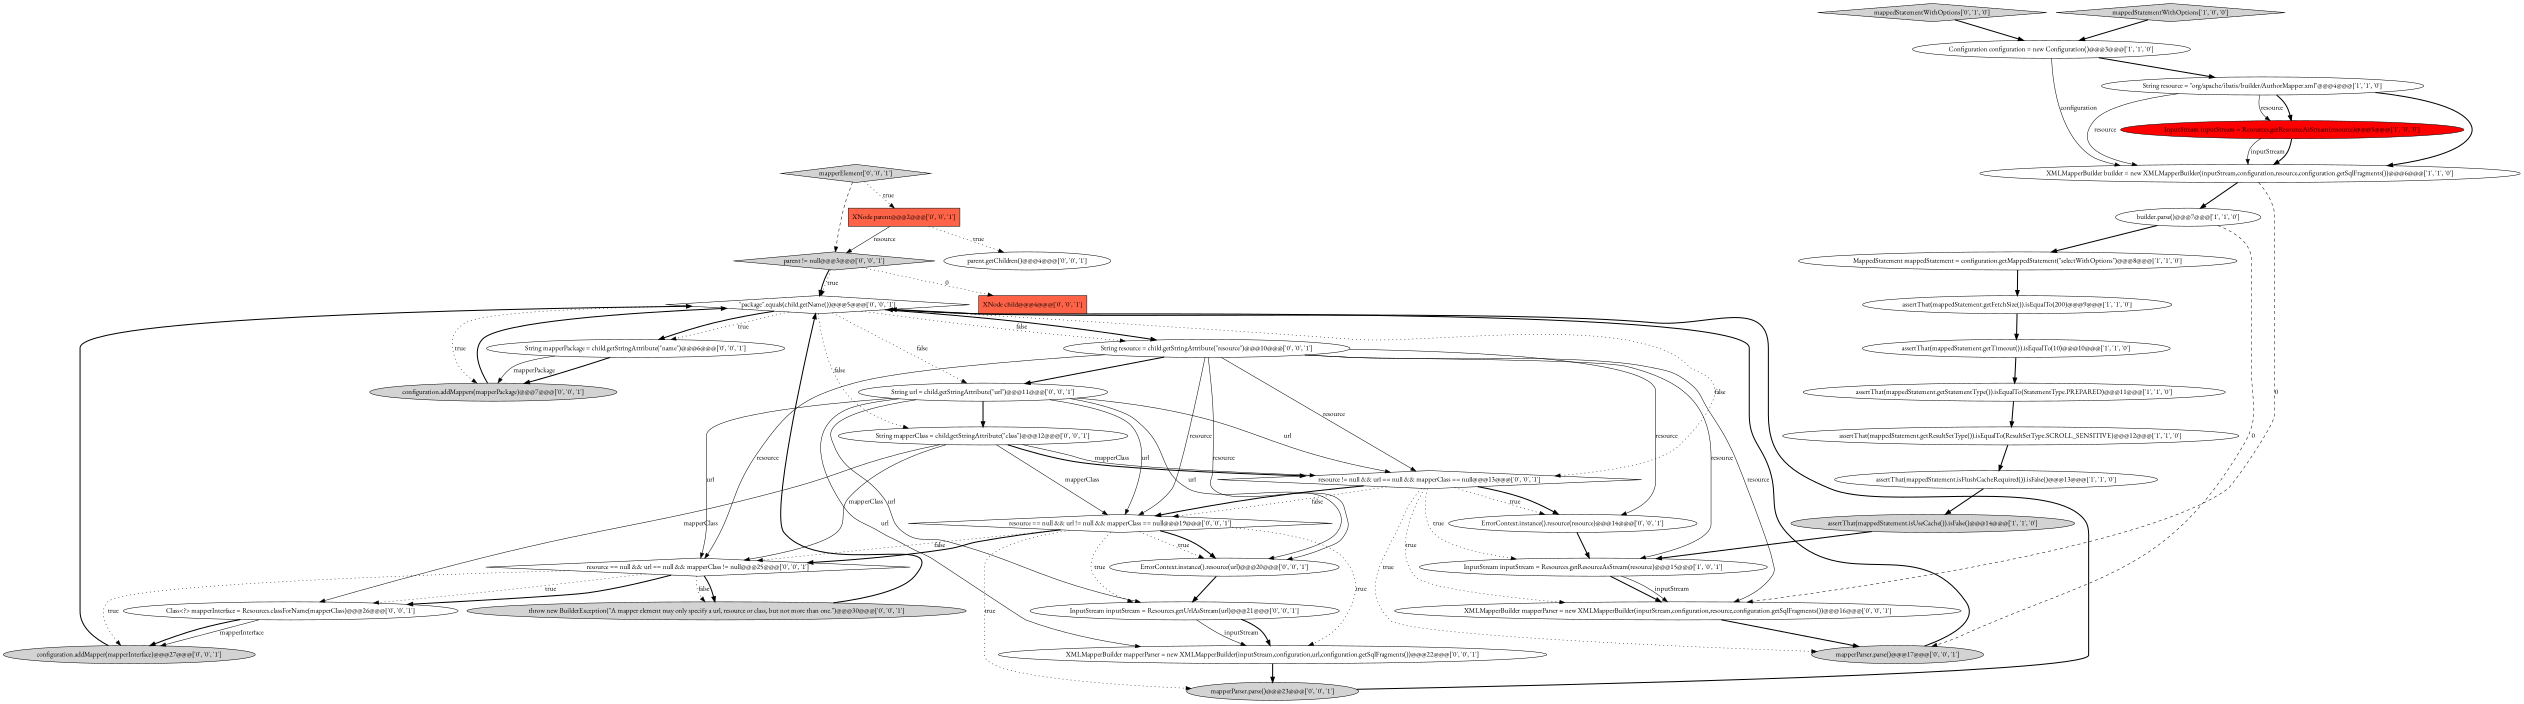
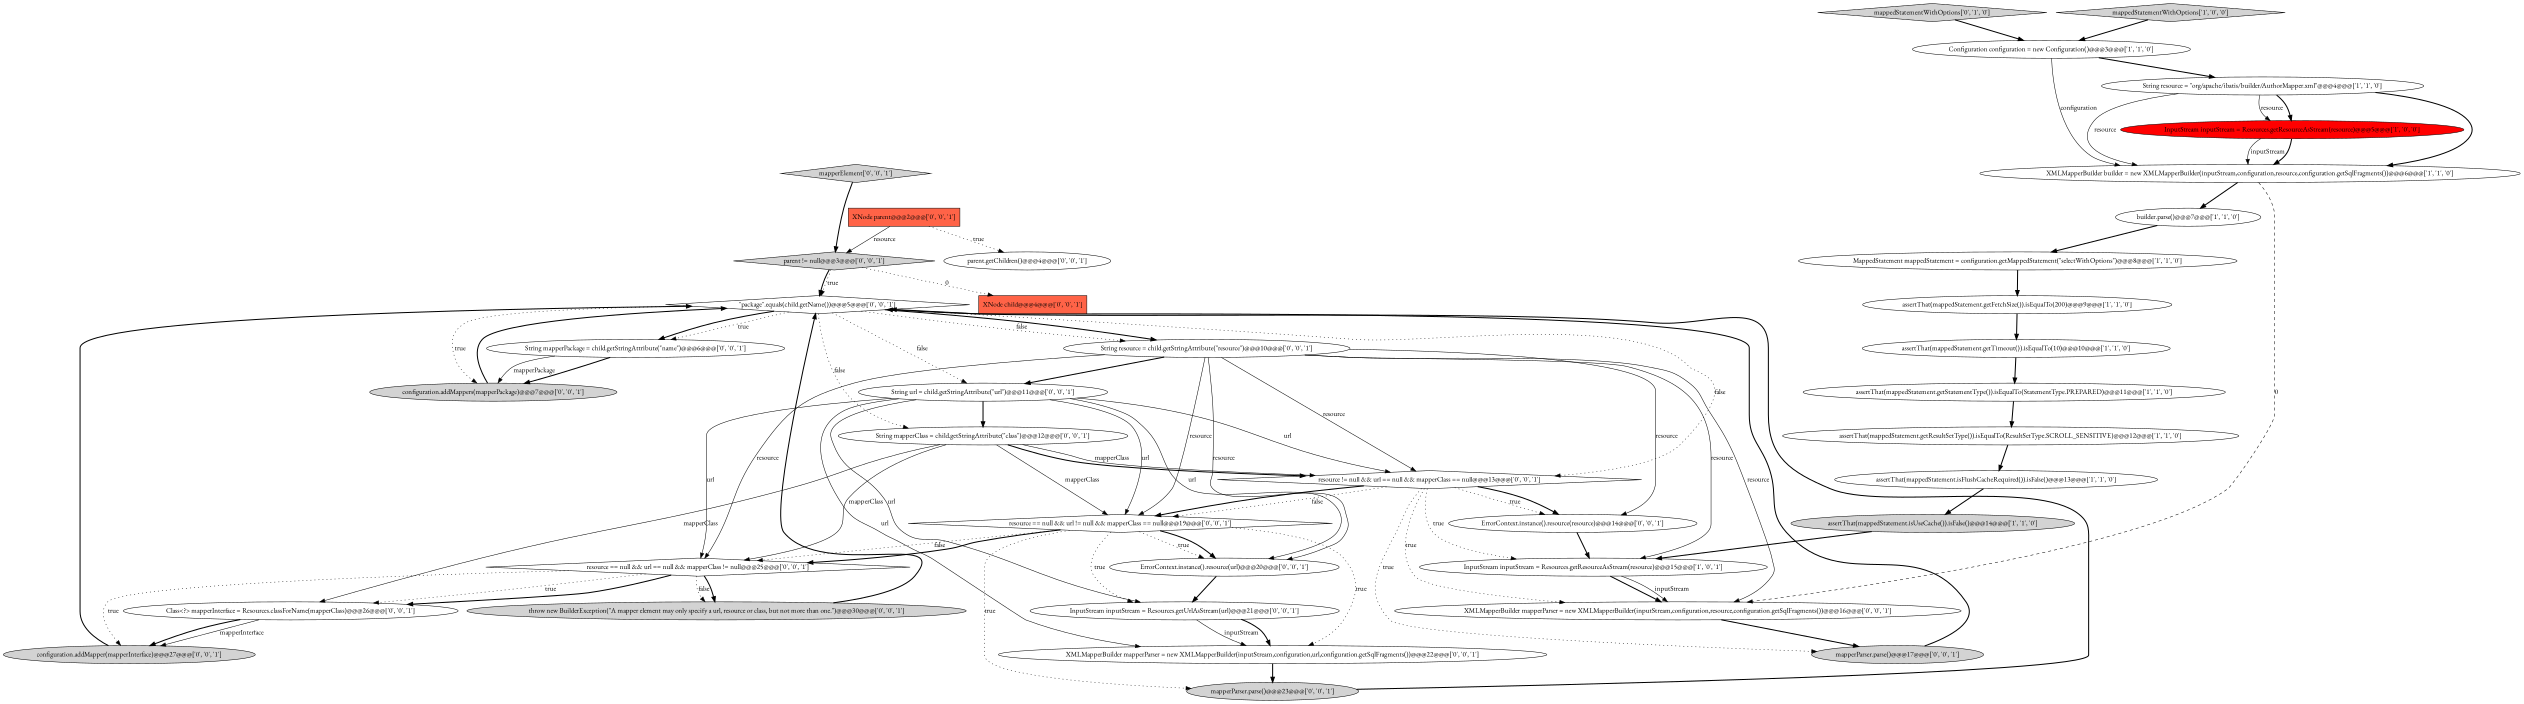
(877, 193) -> none
(842, 214) -> (842, 214)
(2214, 489) -> none
